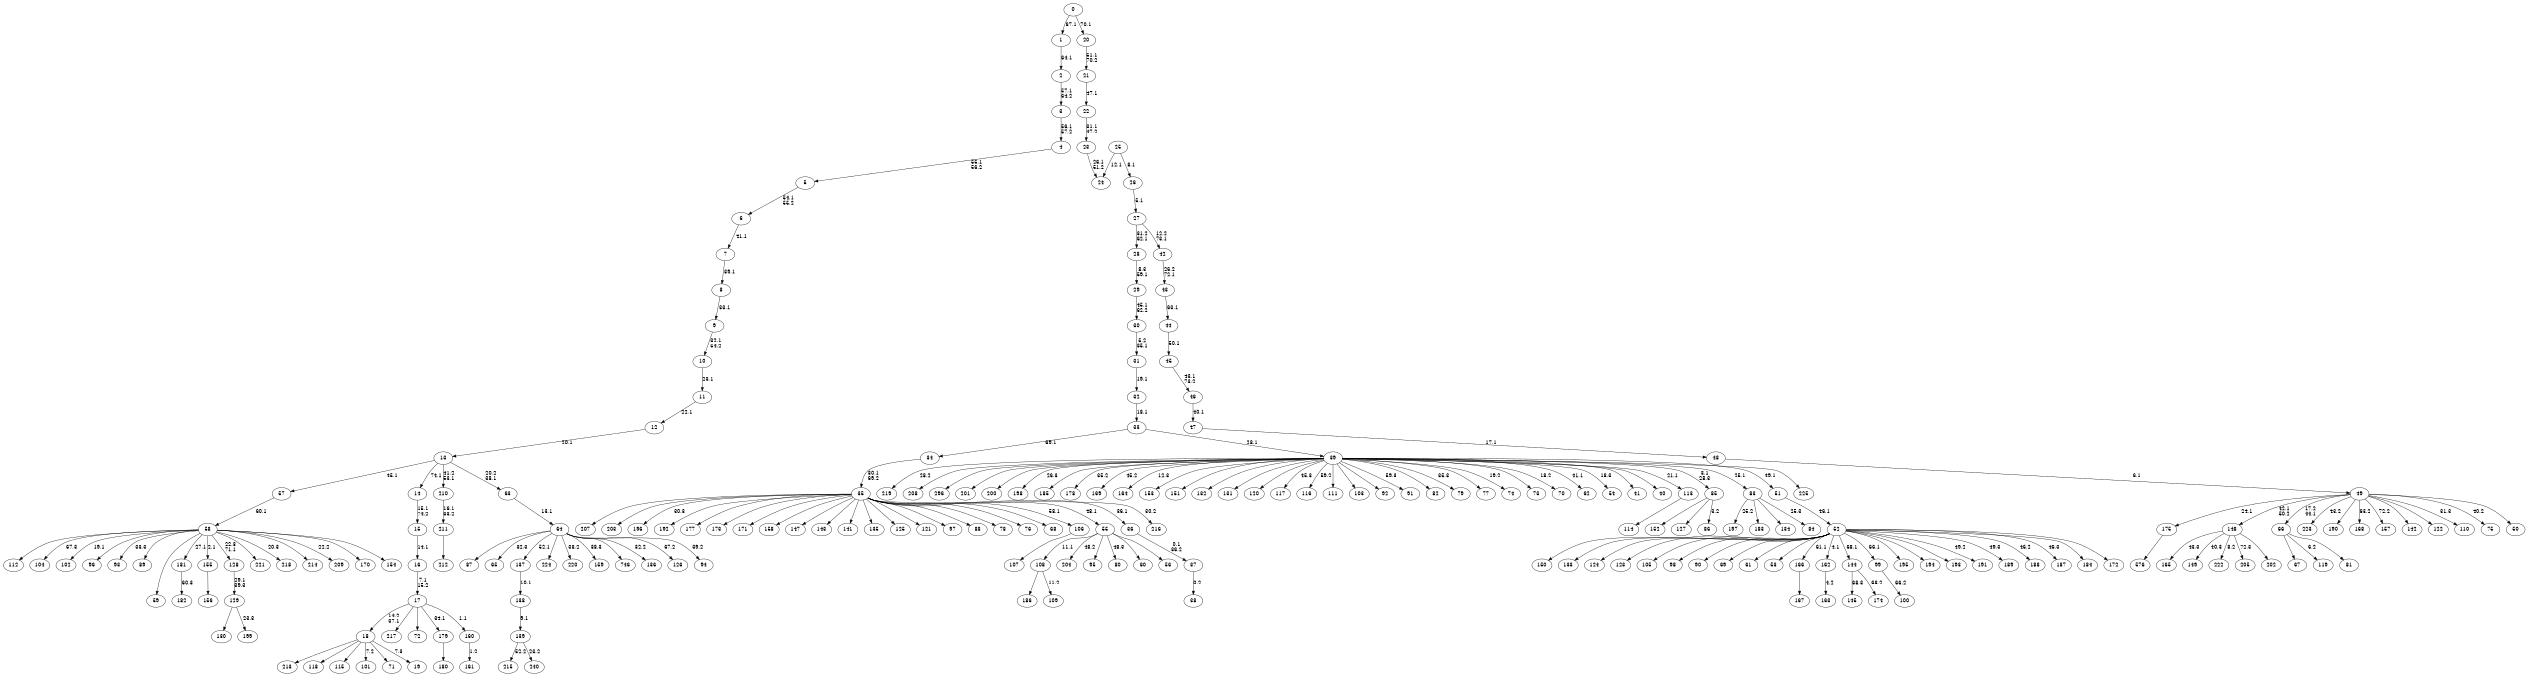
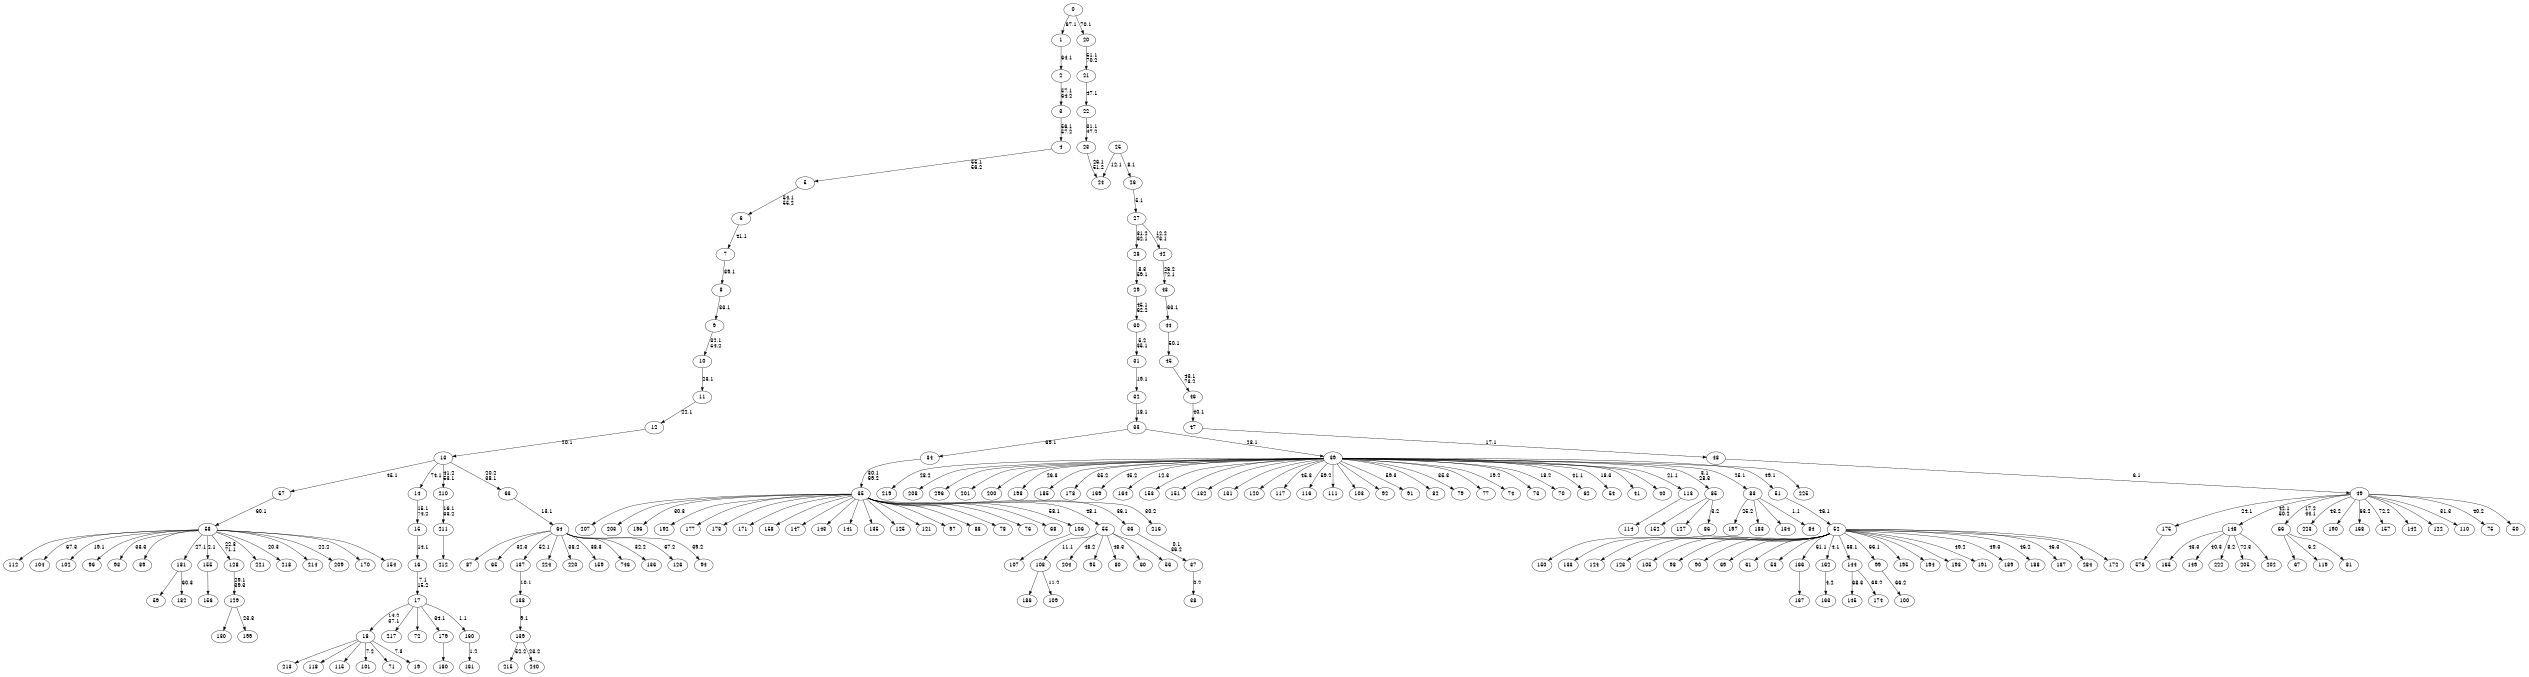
(1796, 512) -> (1796, 512)
(170, 556) -> (170, 582)
(2088, 565) -> (2088, 565)
